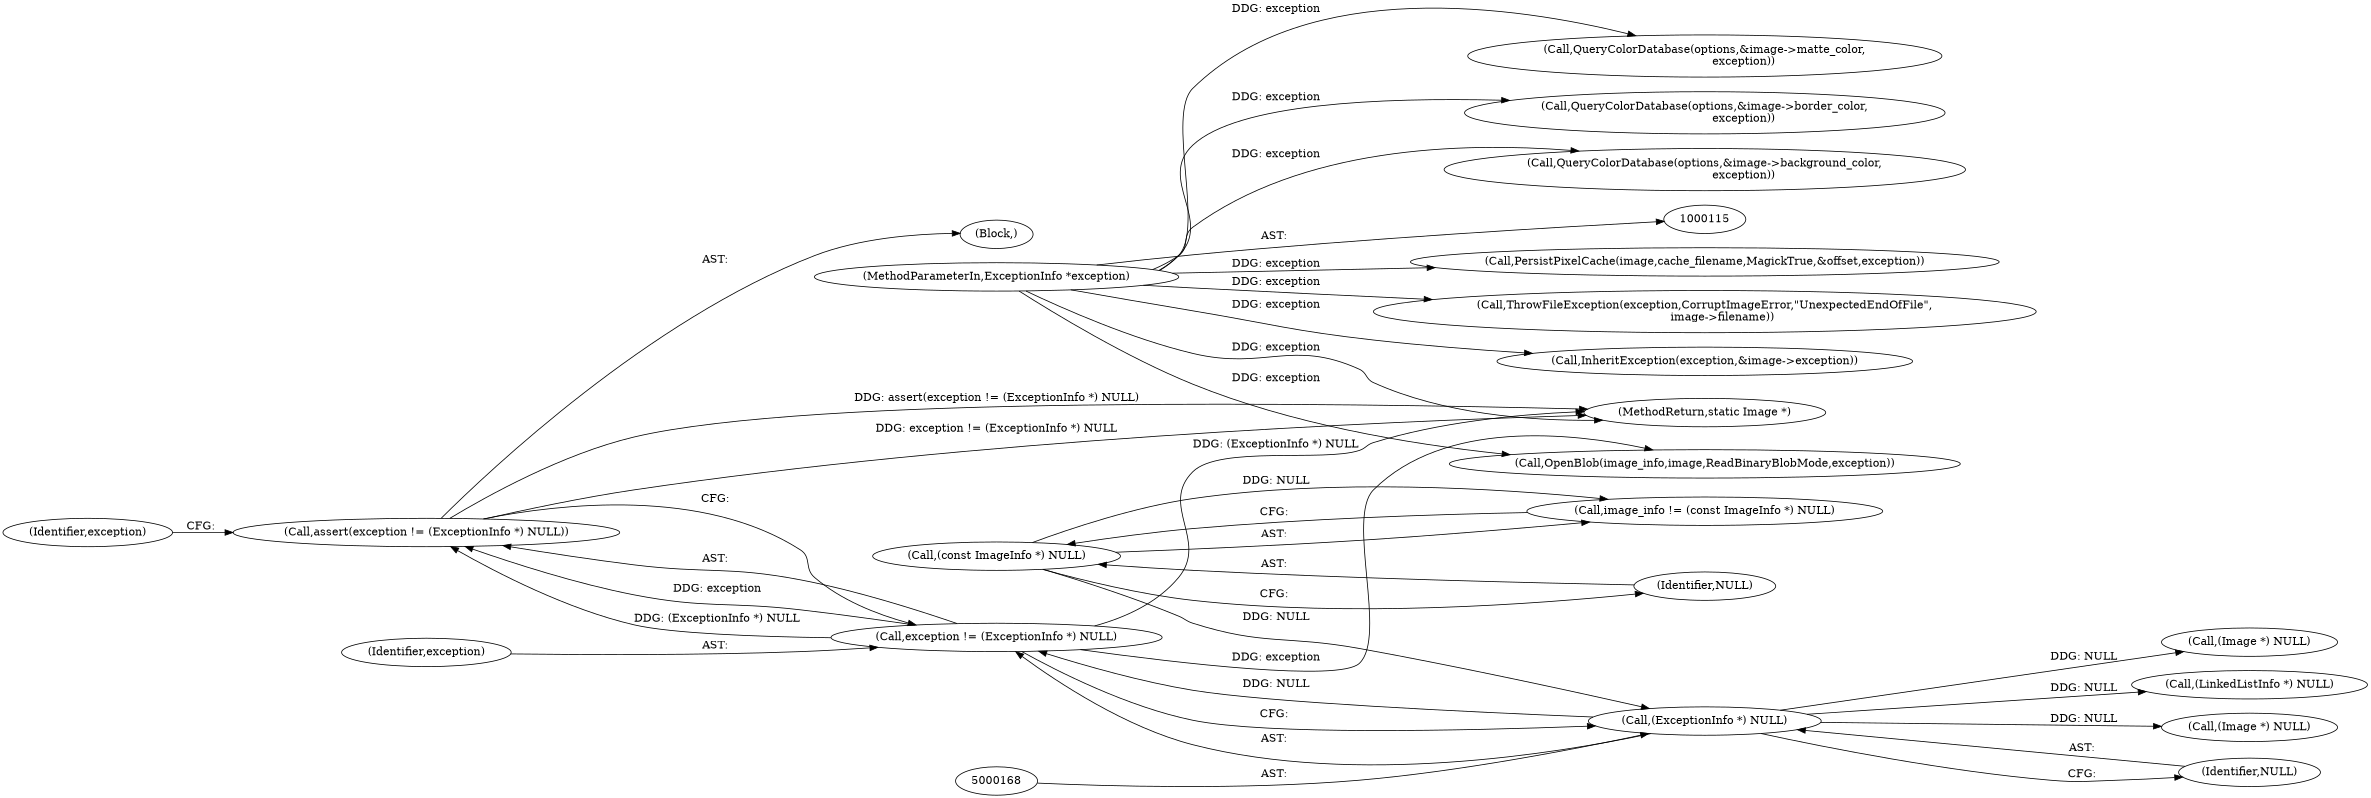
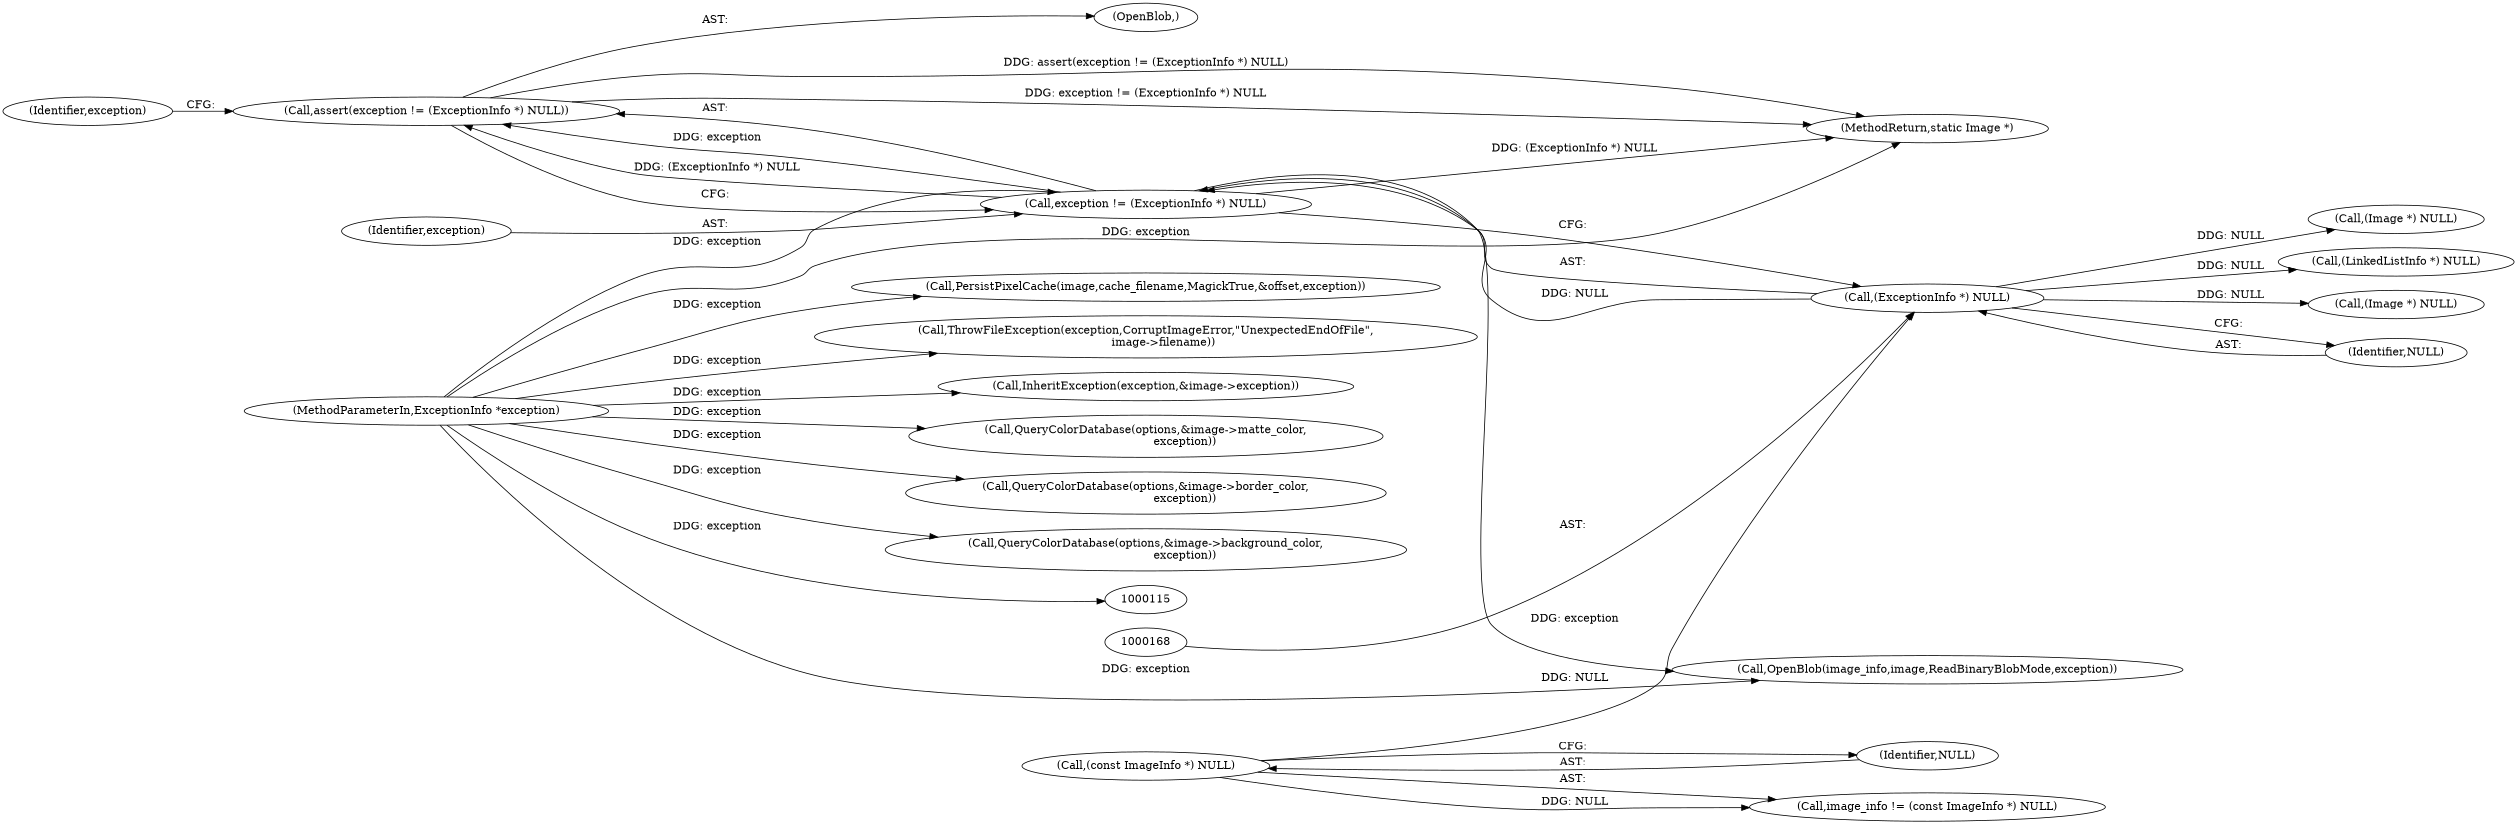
(997, 234) -> (1146, 17)
(1276, 236) -> (717, 527)
none -> (737, 267)
(1301, 521) -> none
(997, 781) -> (1146, 642)
